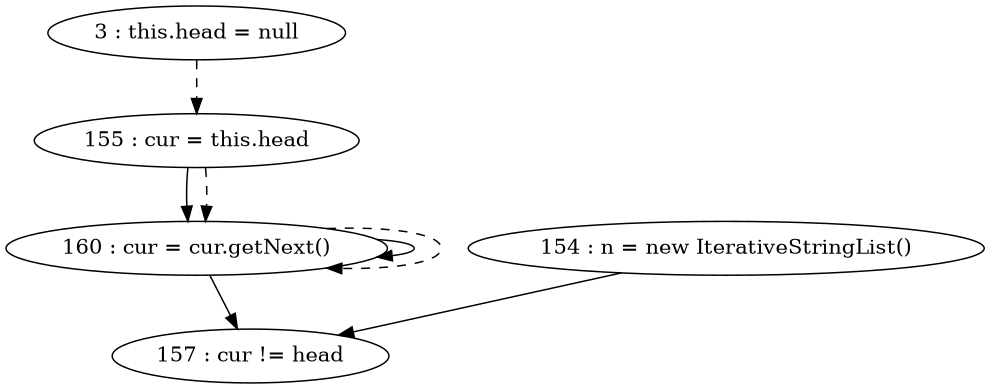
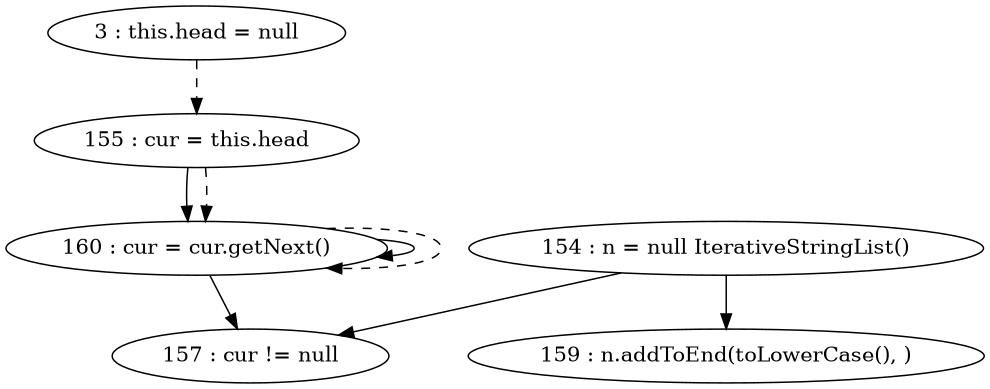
(726, 248) -> (726, 248)
(251, 356) -> (251, 356)
none -> (726, 356)
